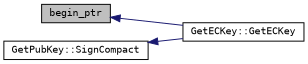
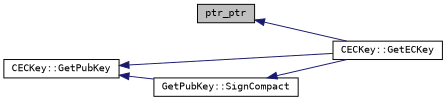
(76, 14) -> (226, 14)
(243, 32) -> (388, 50)
none -> (61, 69)
